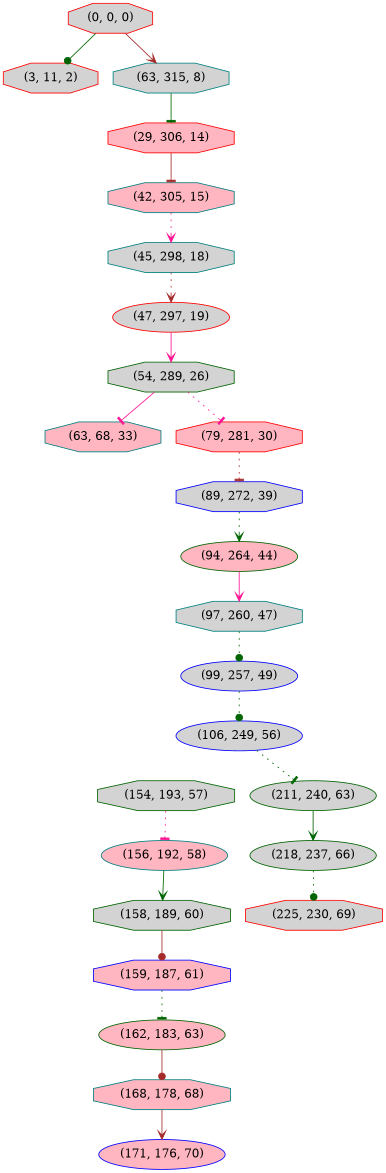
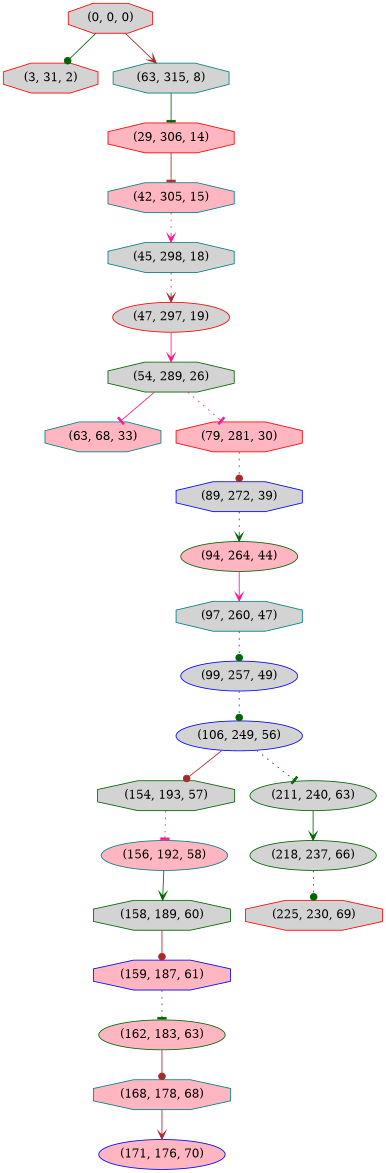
(51, 78) -> (51, 78)
(239, 465) -> (239, 465)
none -> (206, 763)
